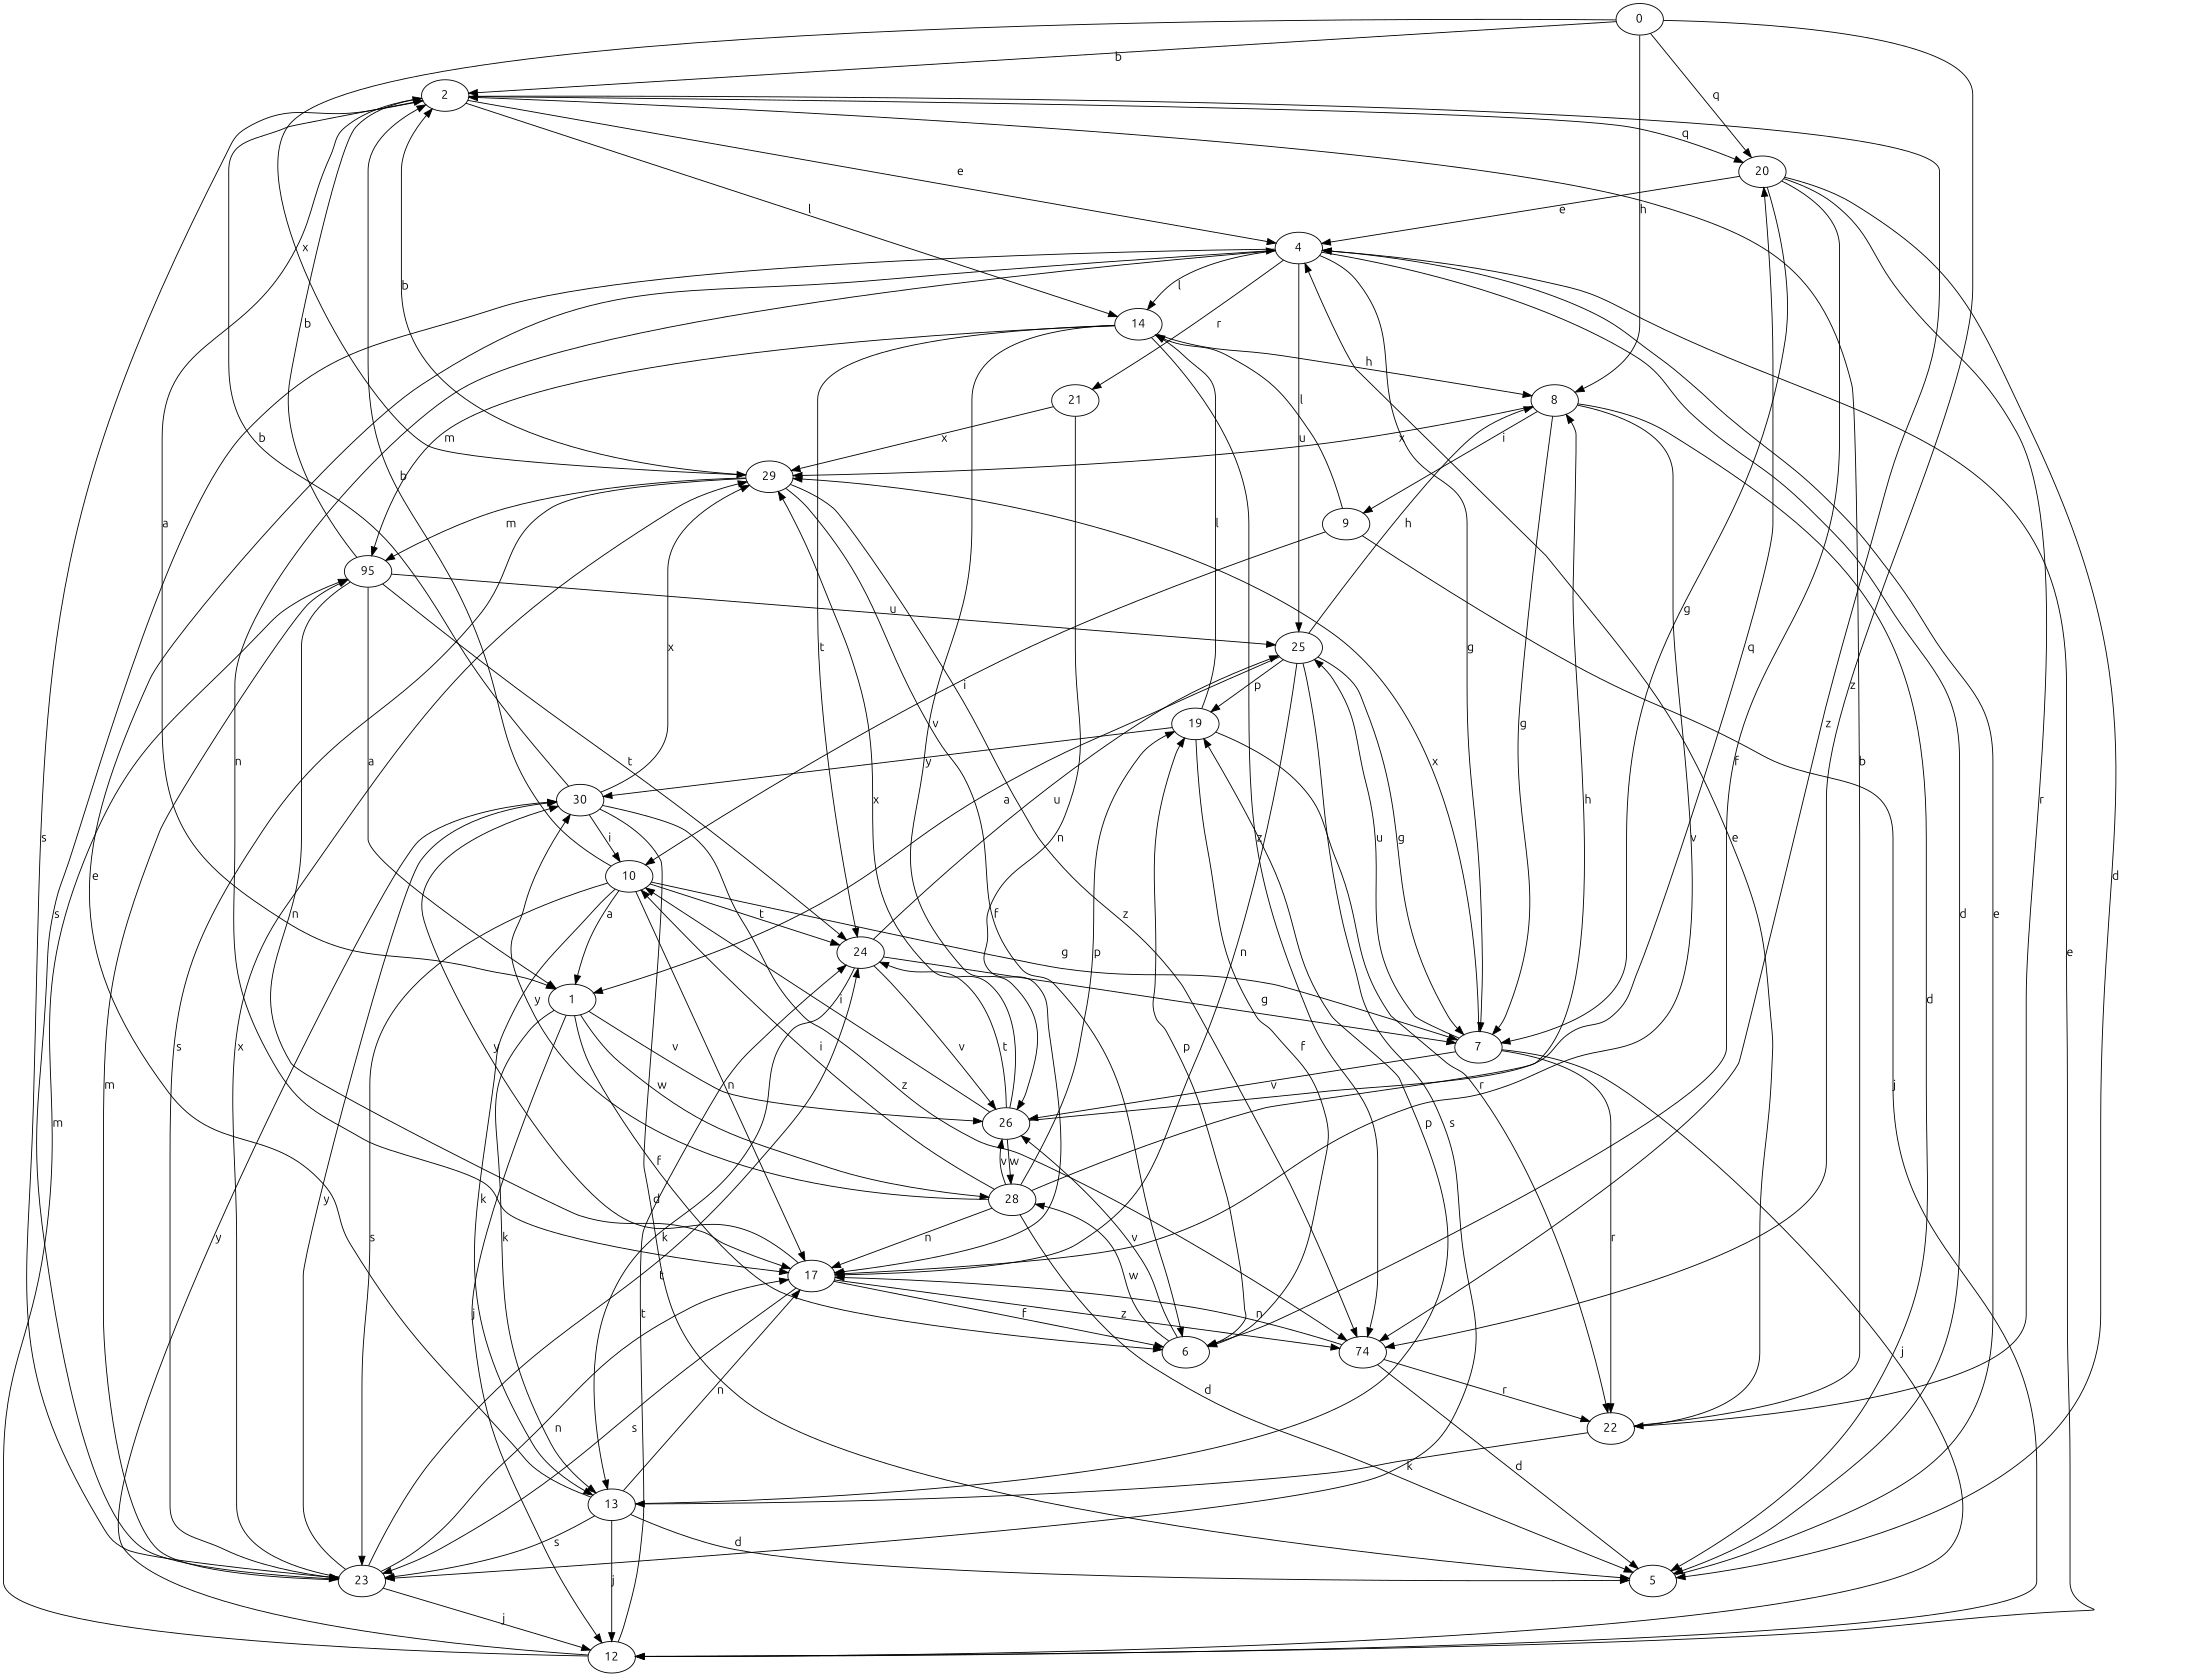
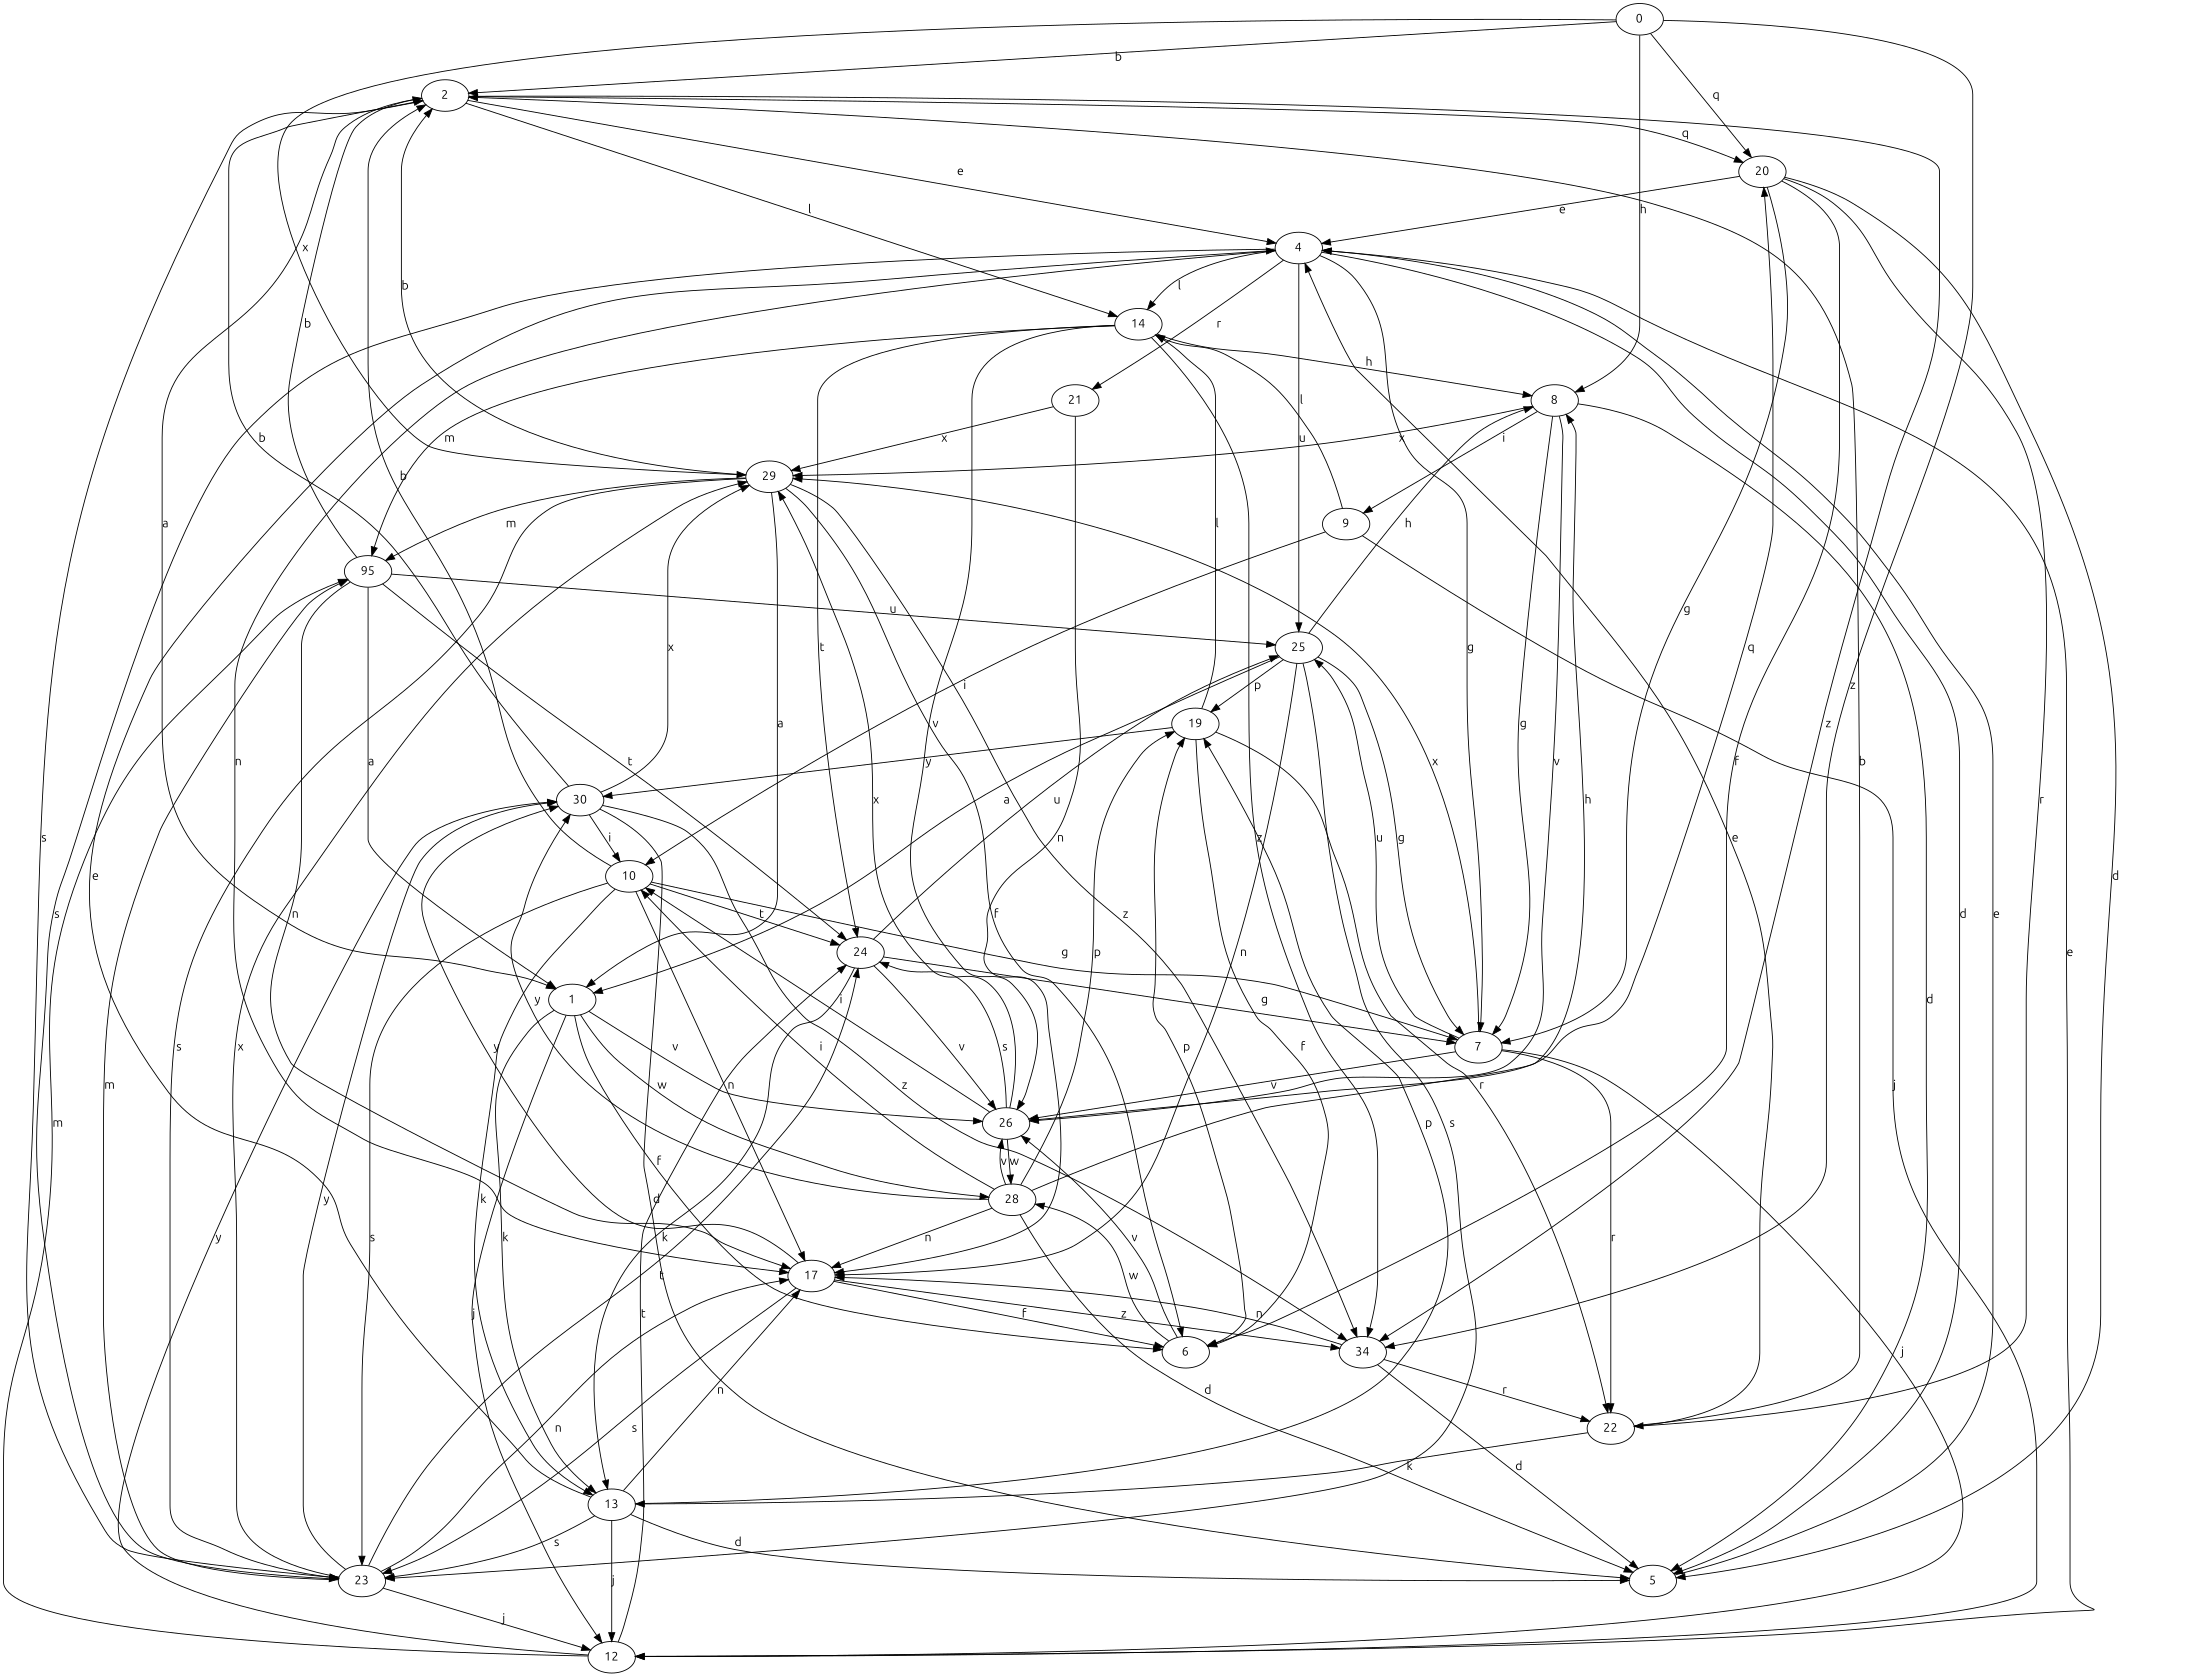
(594, 931) -> (777, 803)
(1005, 1047) -> (1005, 1047)
(1576, 1057) -> (1543, 983)
(1363, 1352) -> (1363, 1352)
